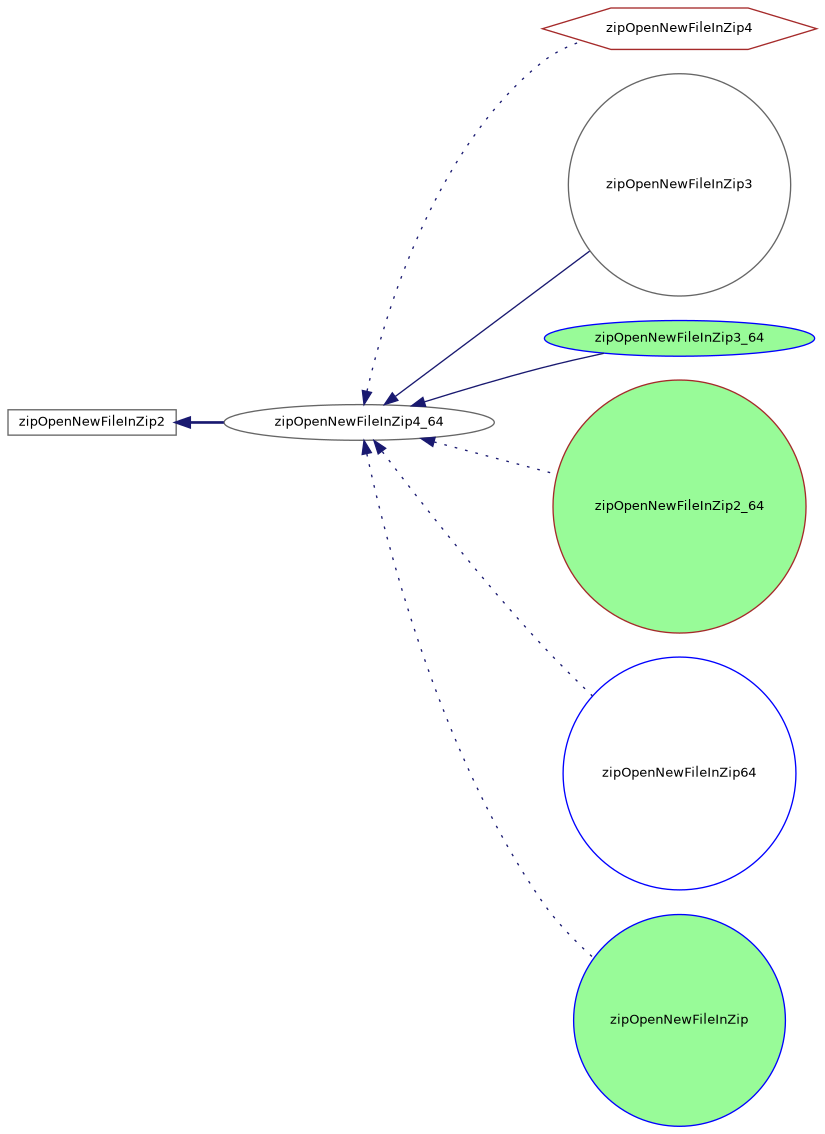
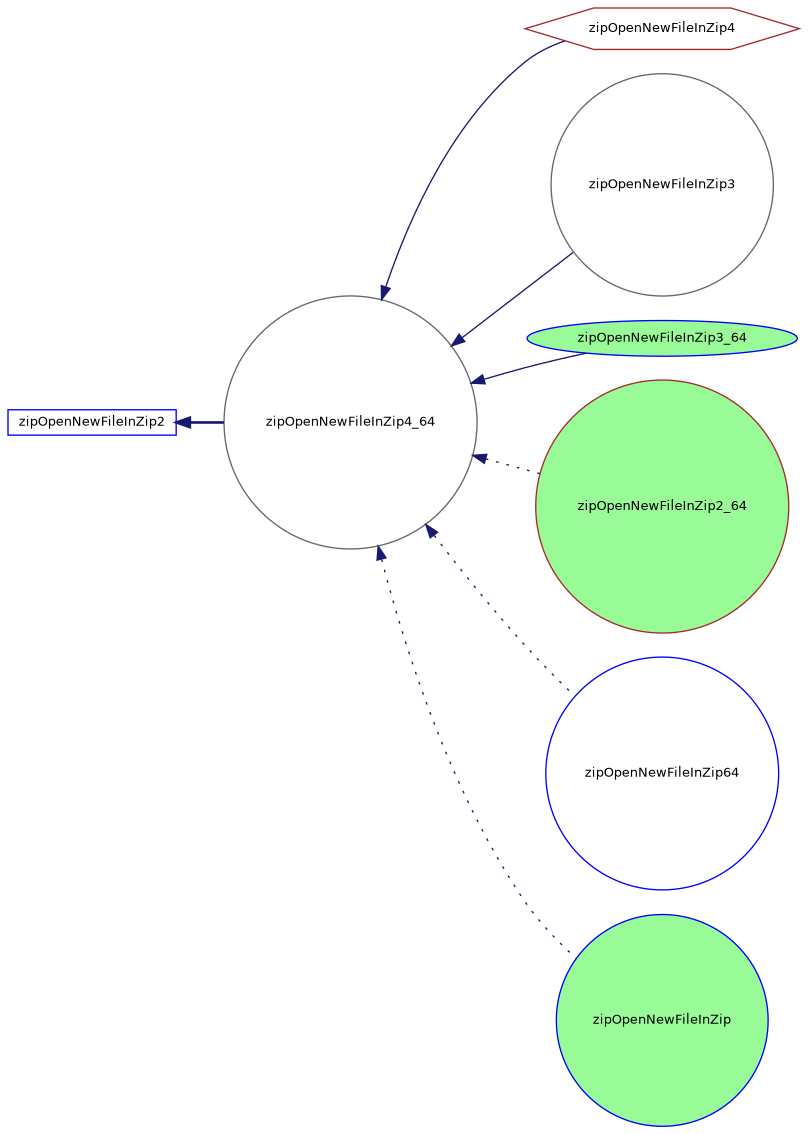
(440, 192) -> (452, 145)
(92, 422) -> (92, 422)
(359, 422) -> (351, 422)
